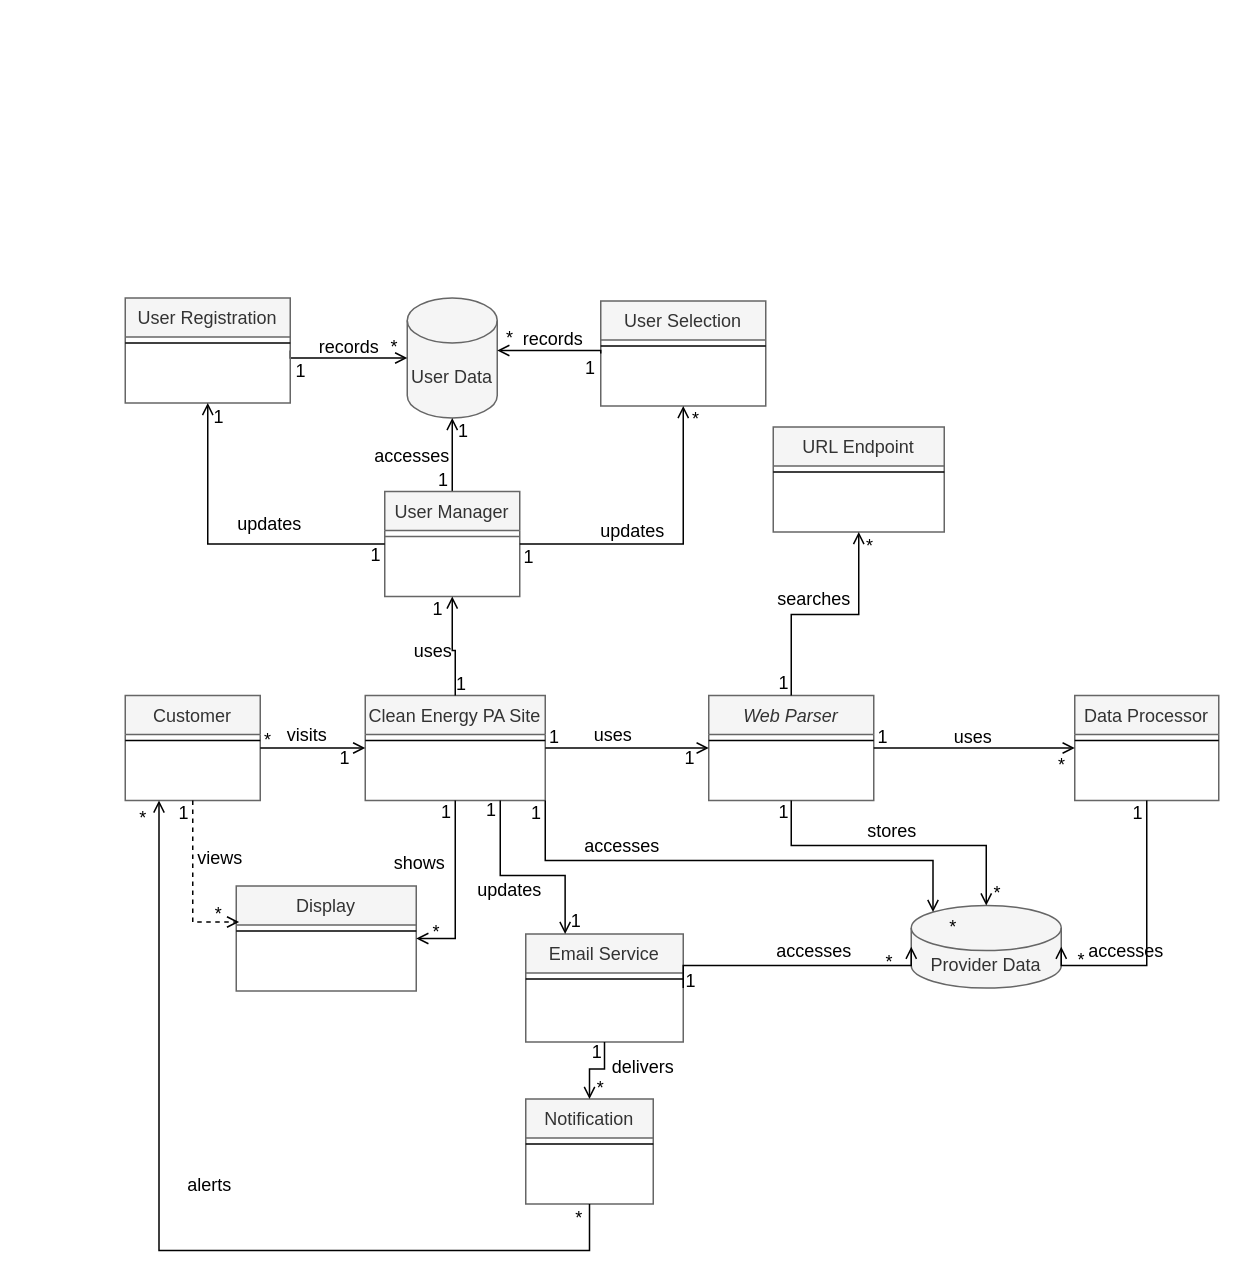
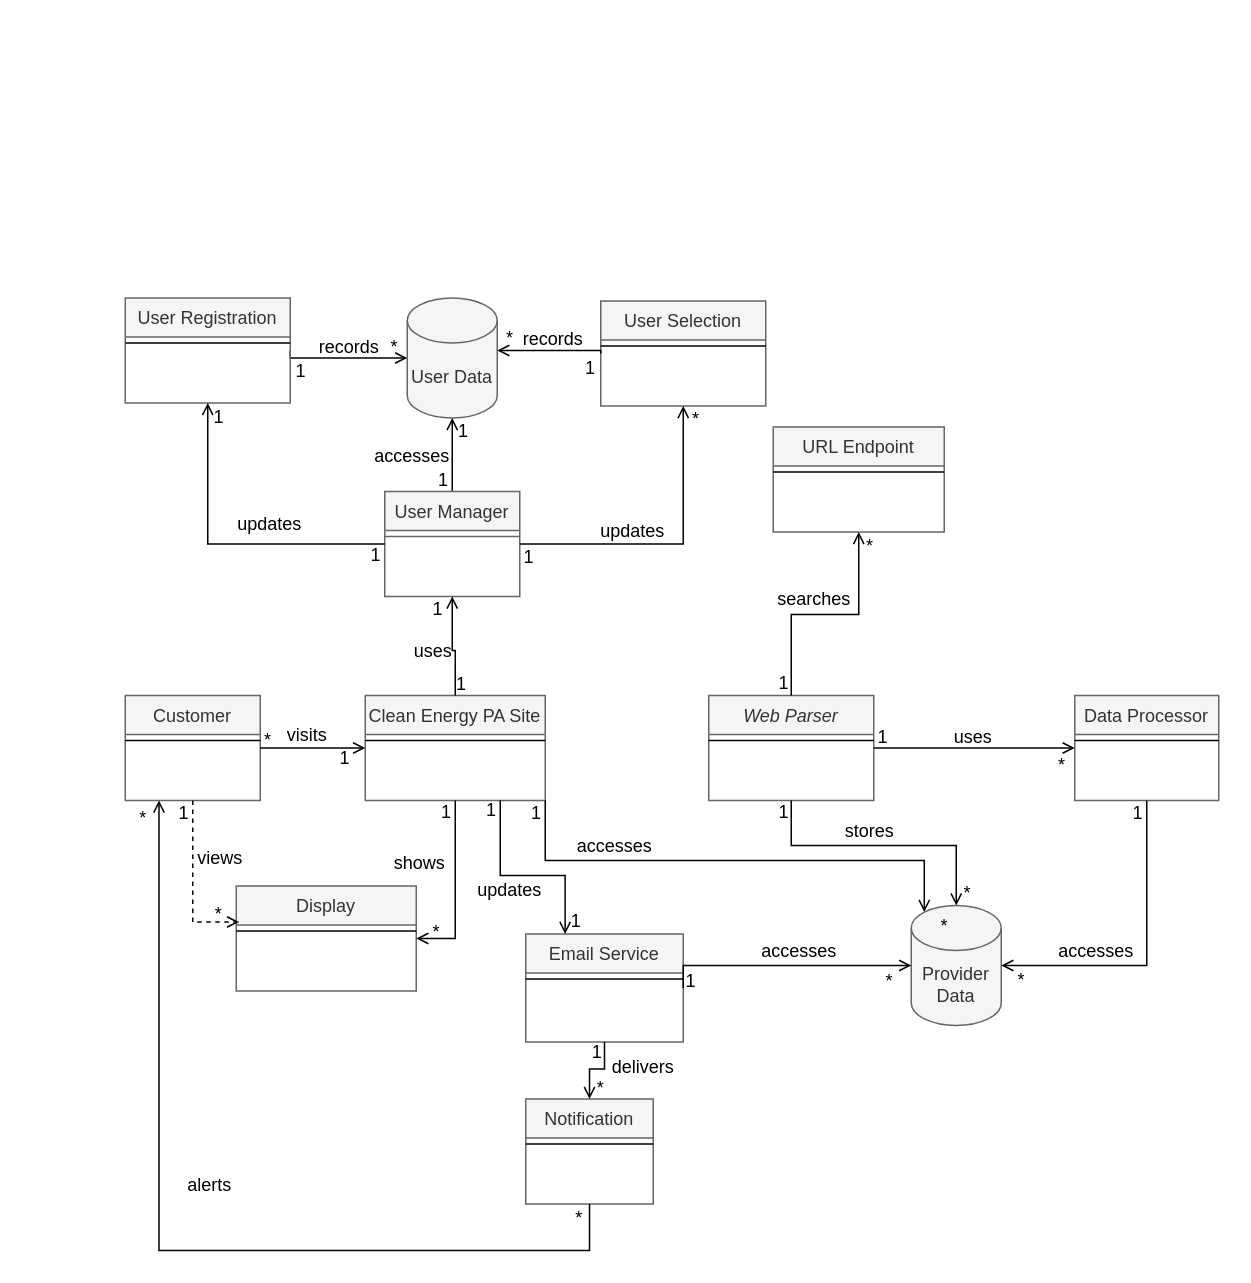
(626, 748) -> none
(986, 947) -> (956, 965)
